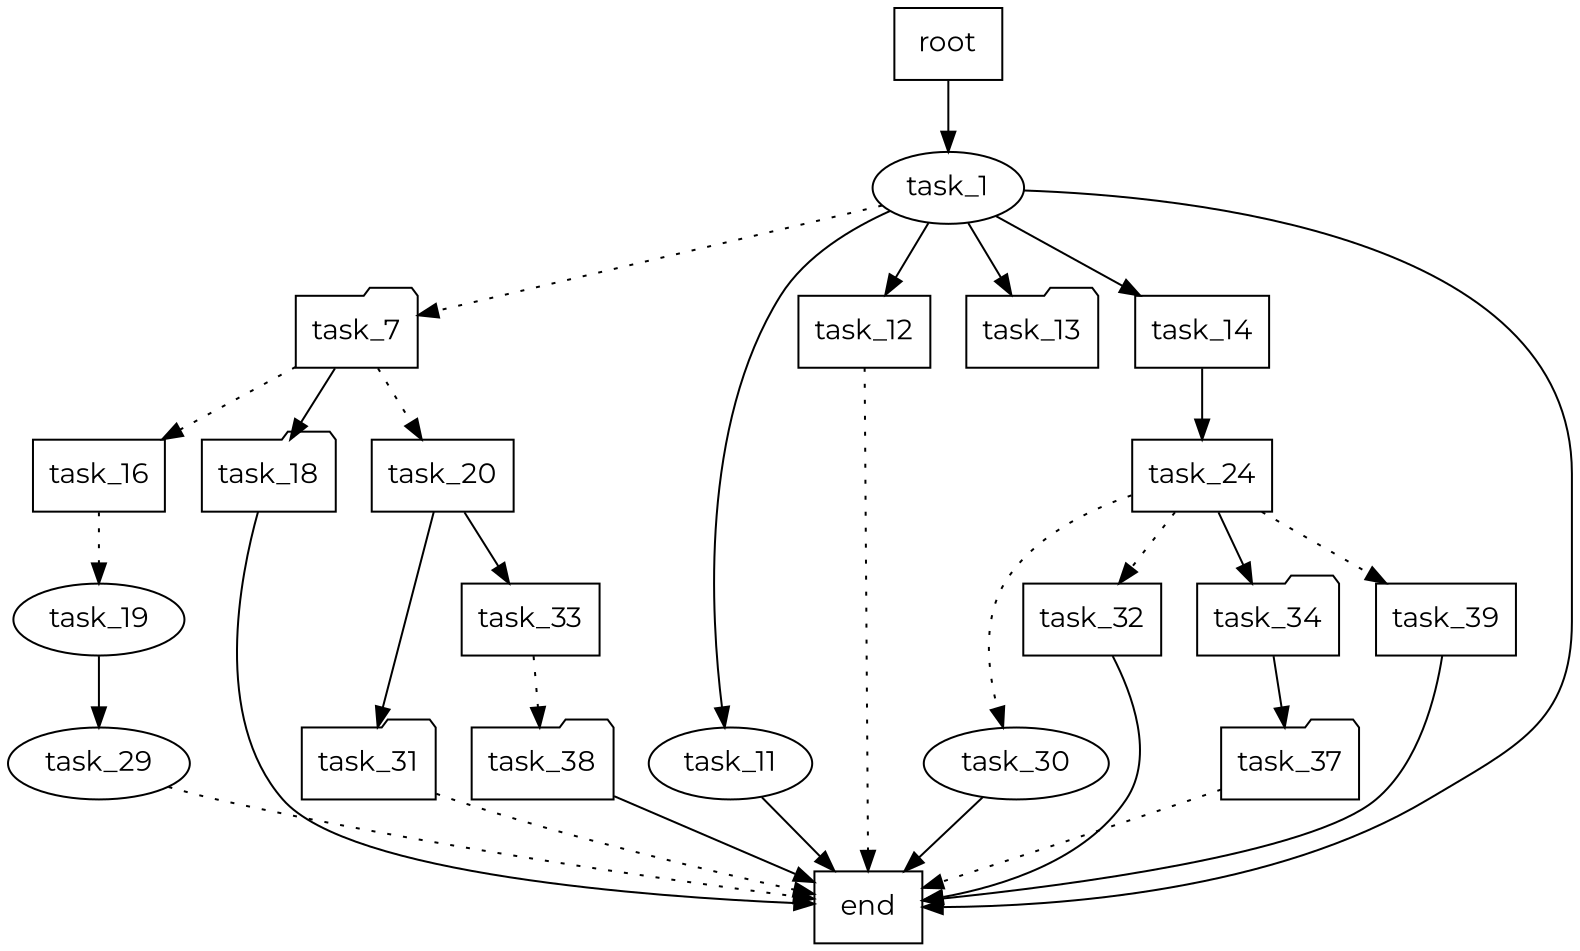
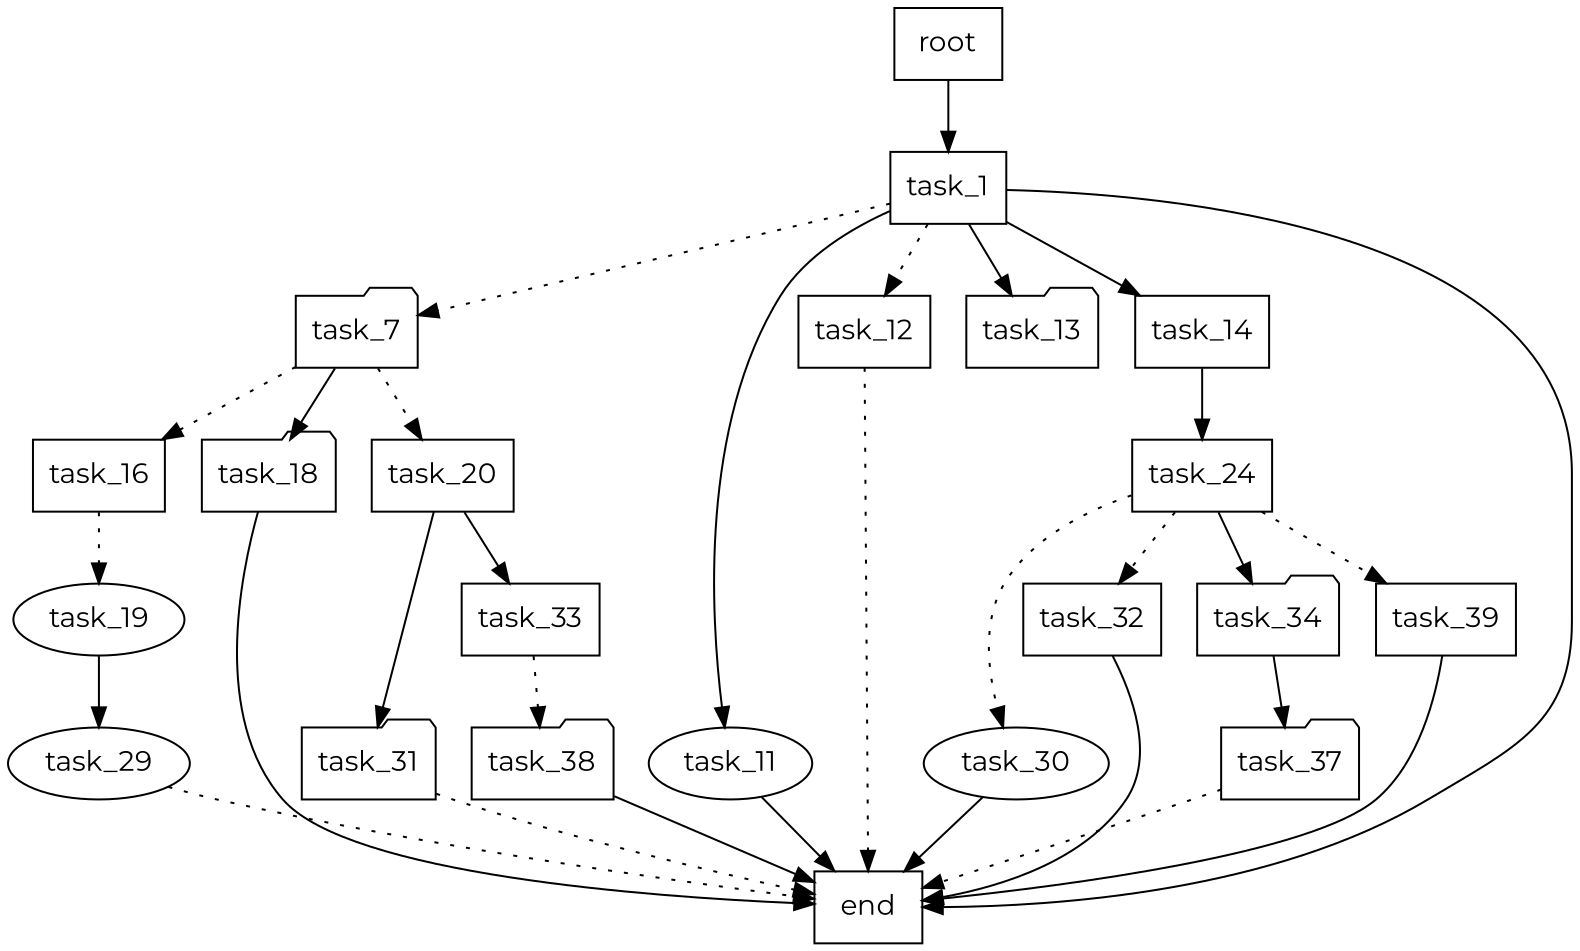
(948, 188) -> (948, 188)
(912, 250) -> (911, 251)
